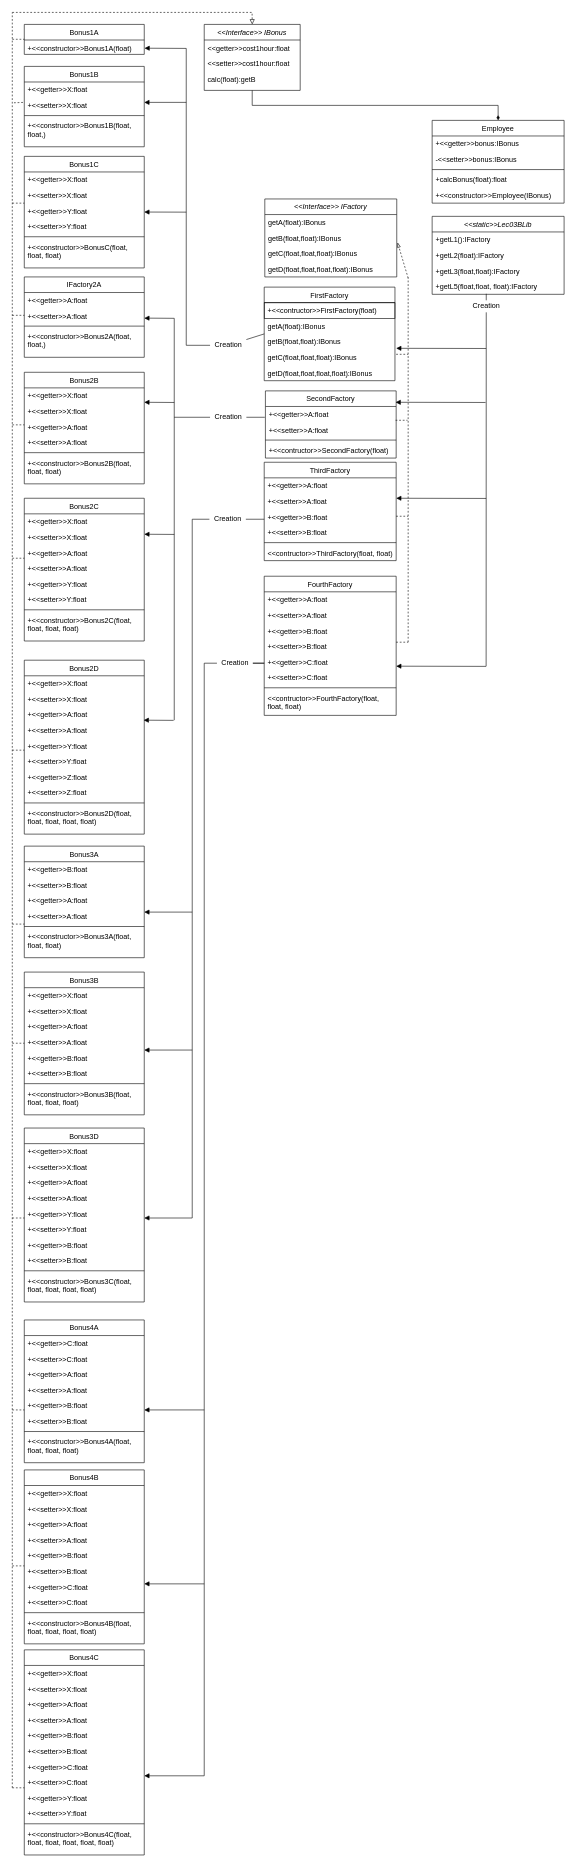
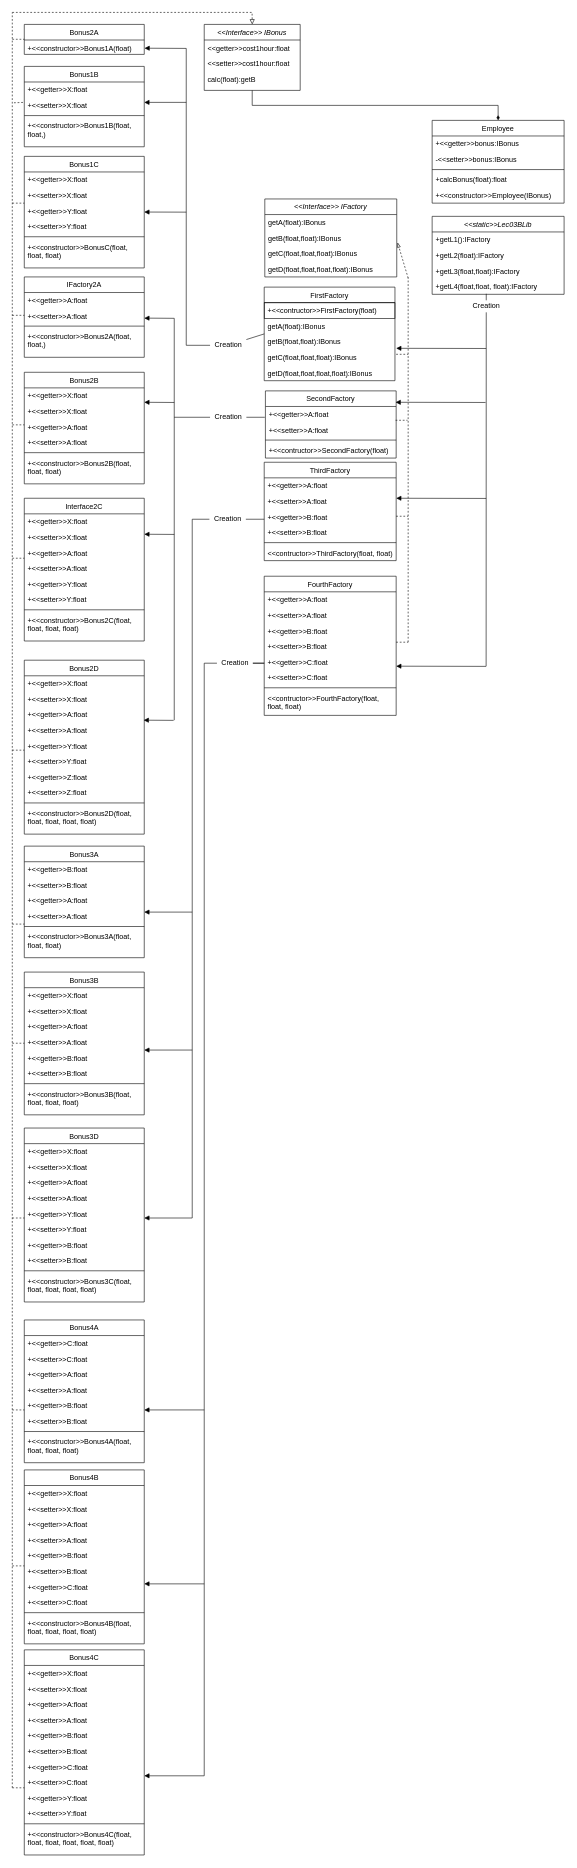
(84, 32) -> (84, 32)
(500, 287) -> (500, 287)
(84, 506) -> (84, 506)
